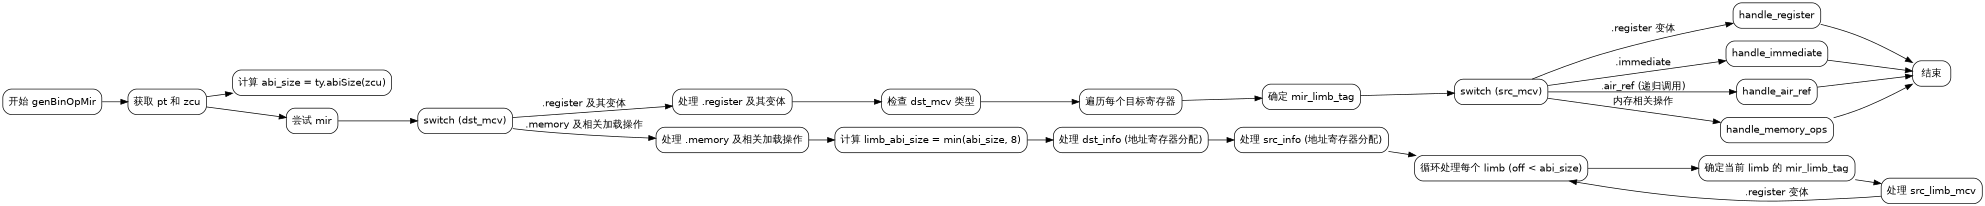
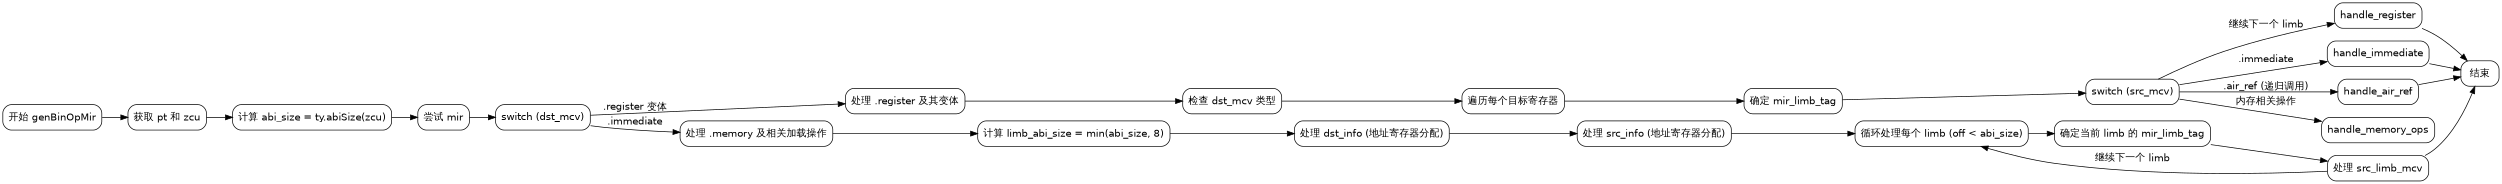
(1643, 29) -> (2266, 24)
(584, 104) -> (635, 107)
(1871, 105) -> (2454, 128)
(243, 112) -> (401, 117)
(584, 125) -> (635, 122)
(1777, 193) -> (2132, 158)
